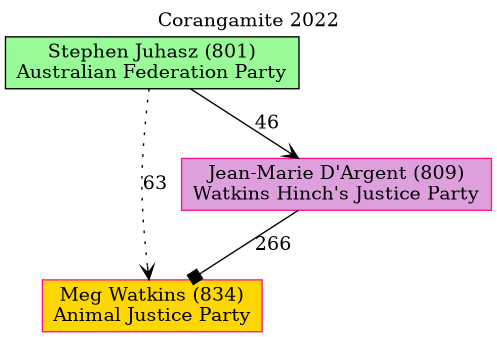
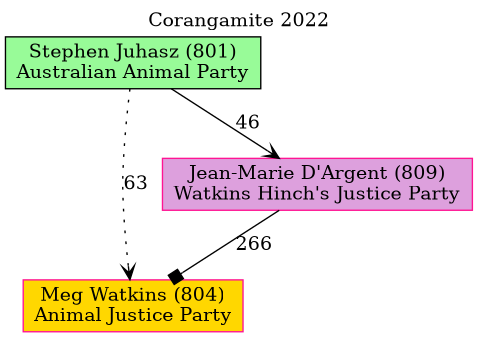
(152, 63) -> (133, 63)
(152, 306) -> (133, 306)
